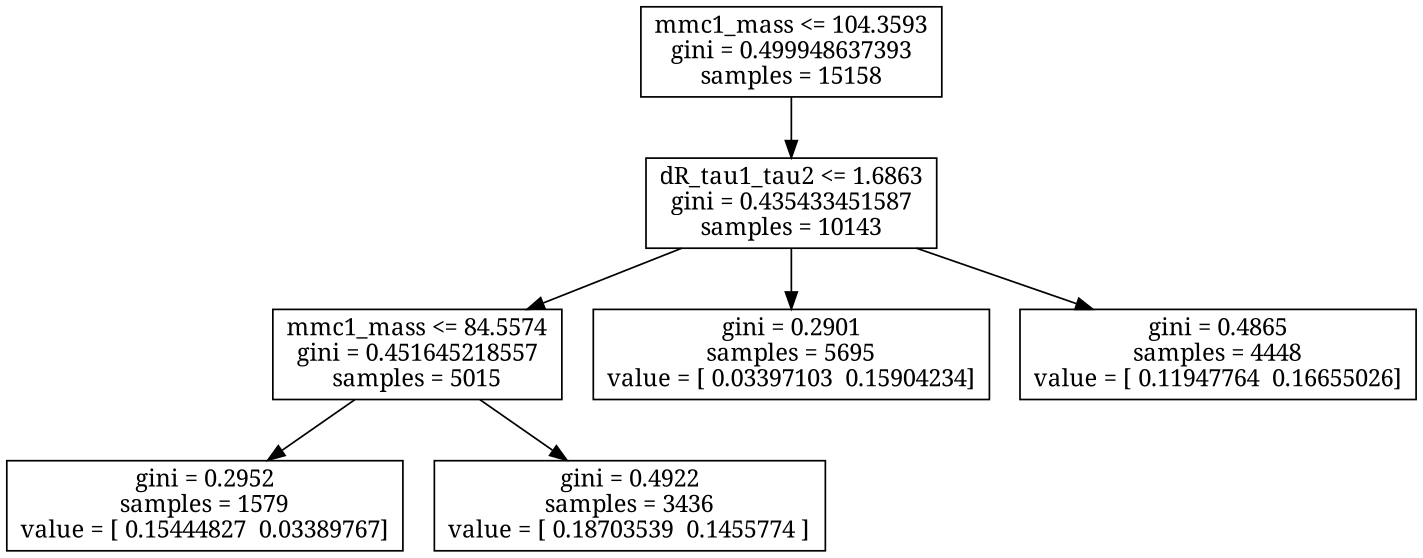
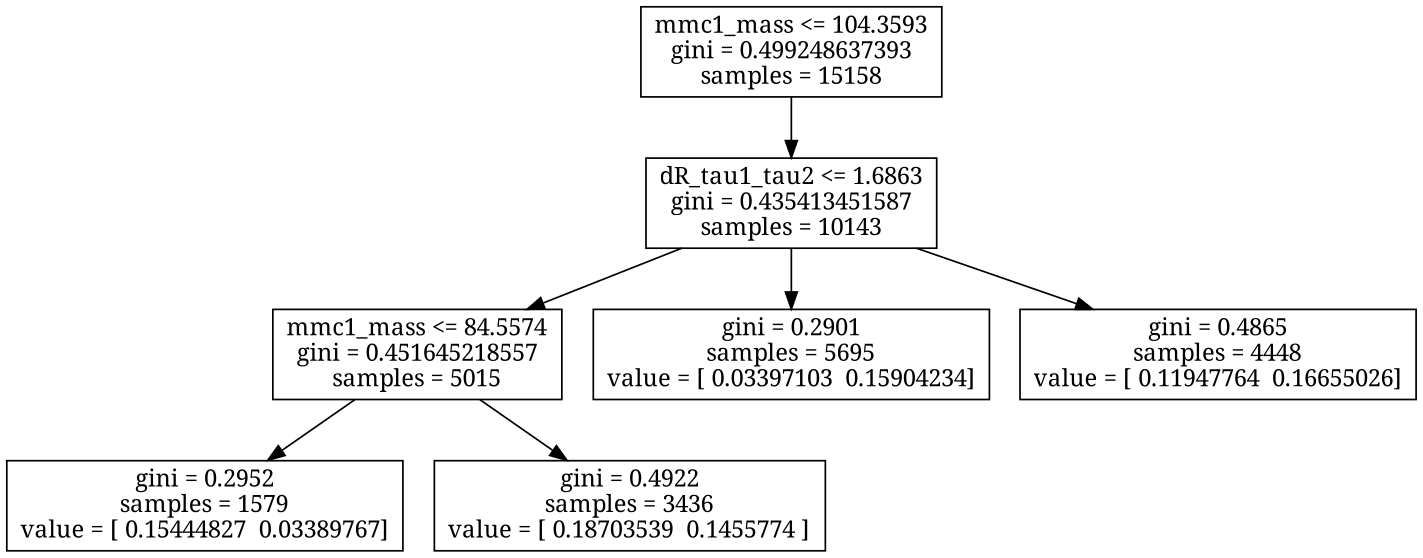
(791, 52) -> (791, 52)
(791, 203) -> (791, 203)
